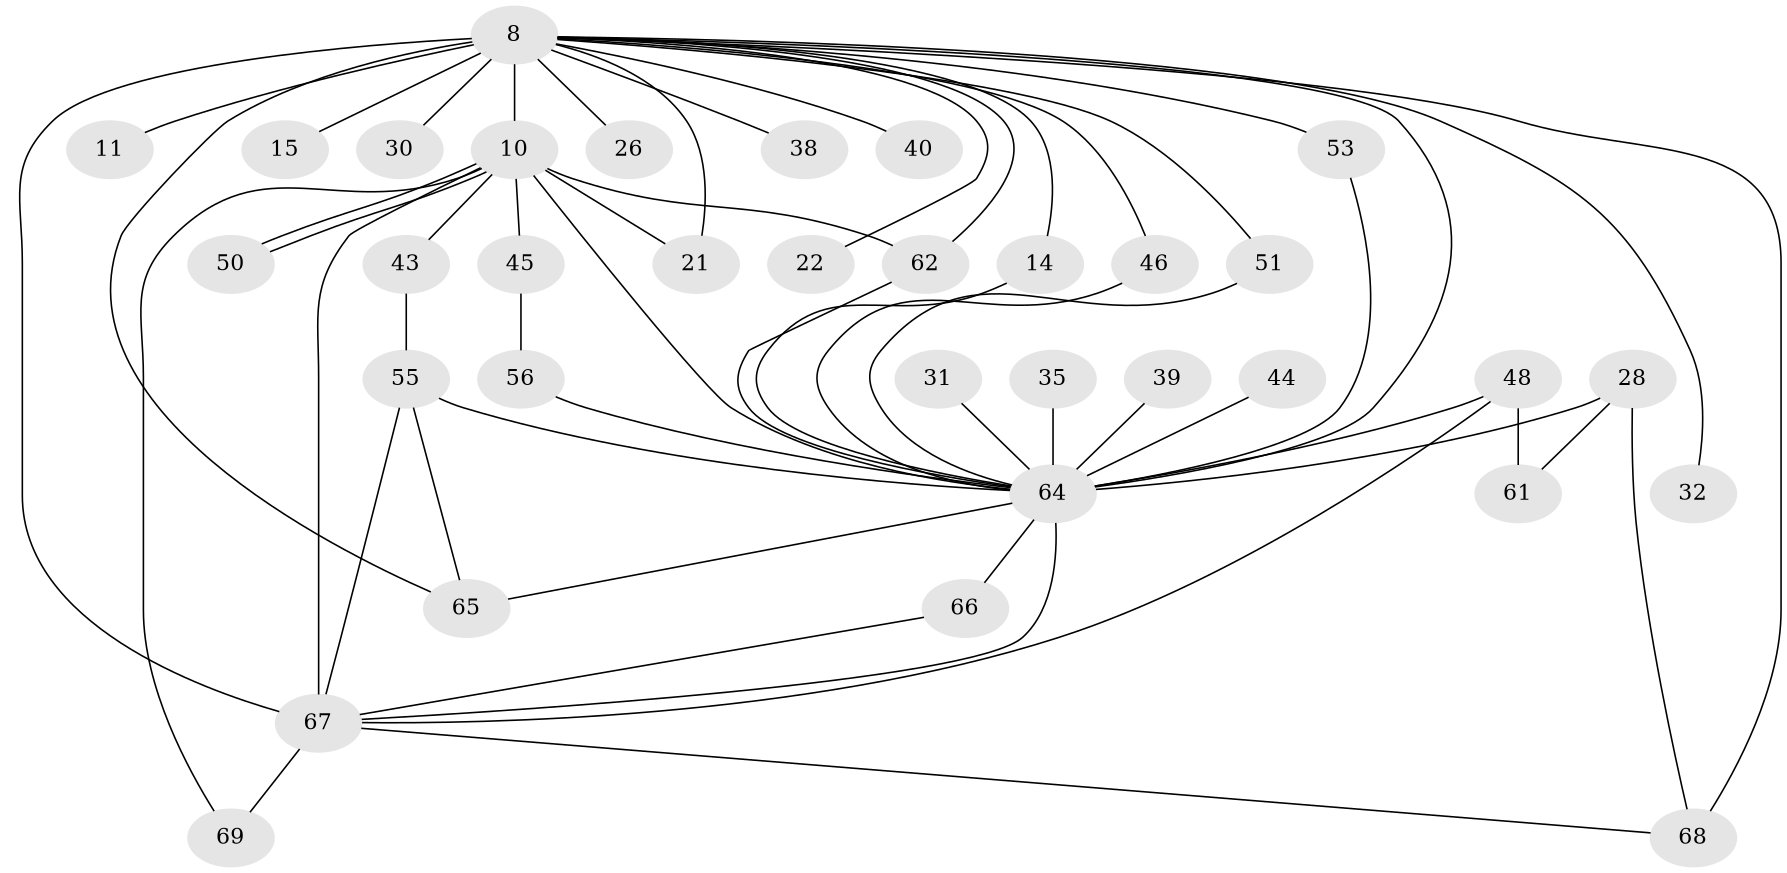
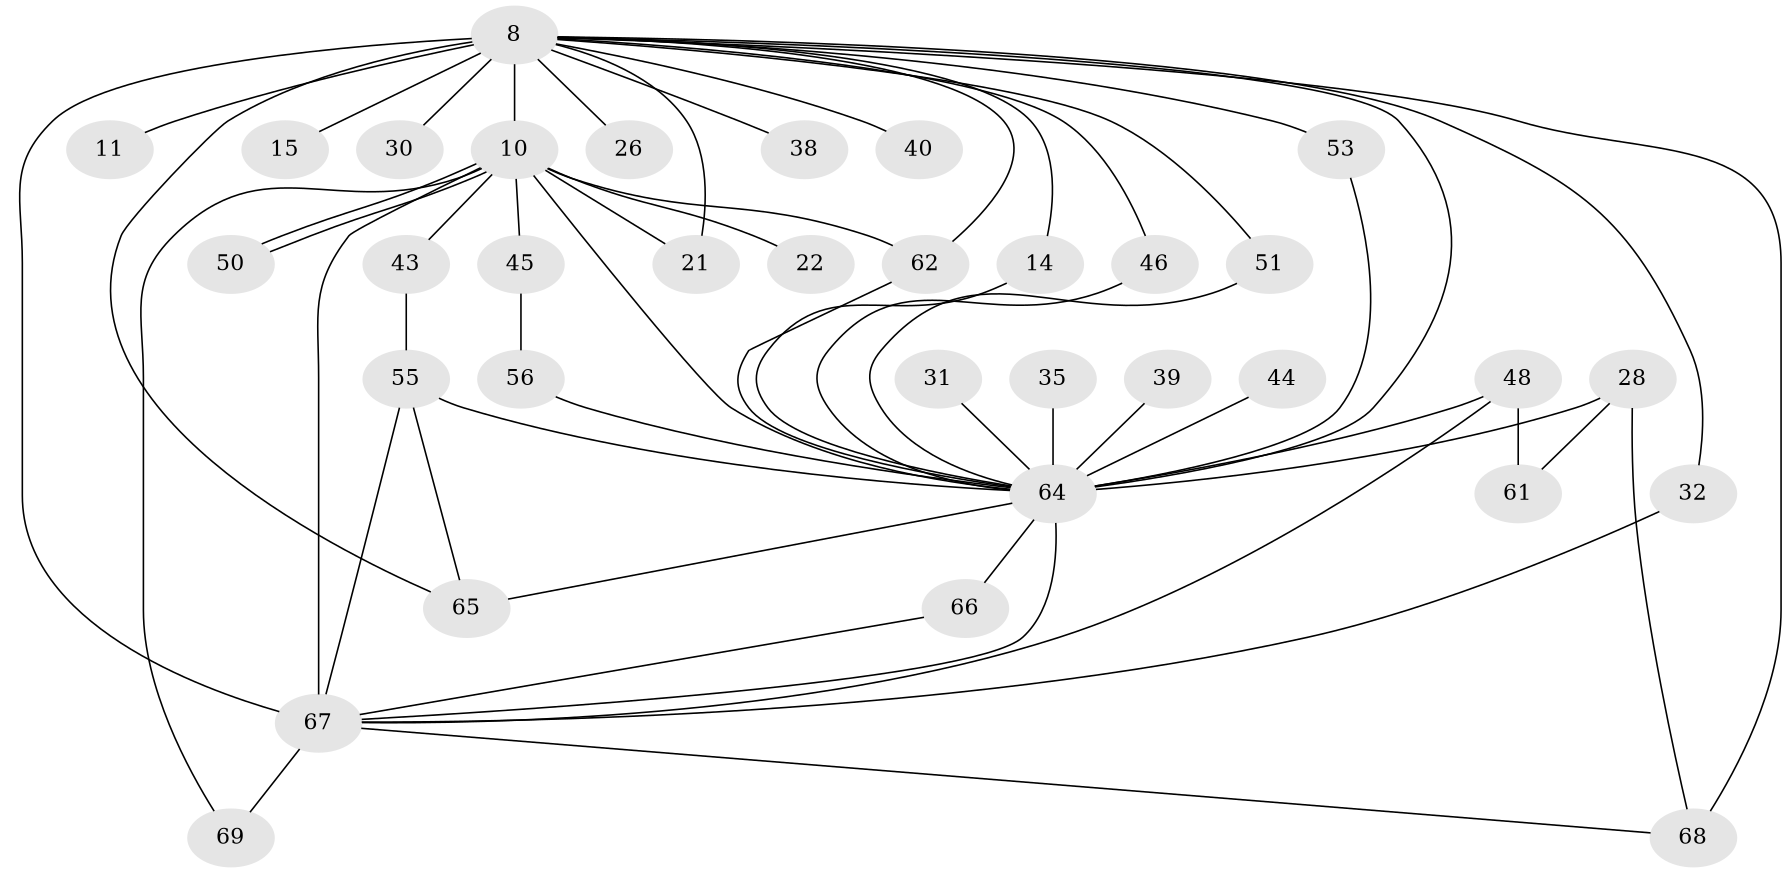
(923, 89) -> (686, 213)
none -> (1023, 685)
